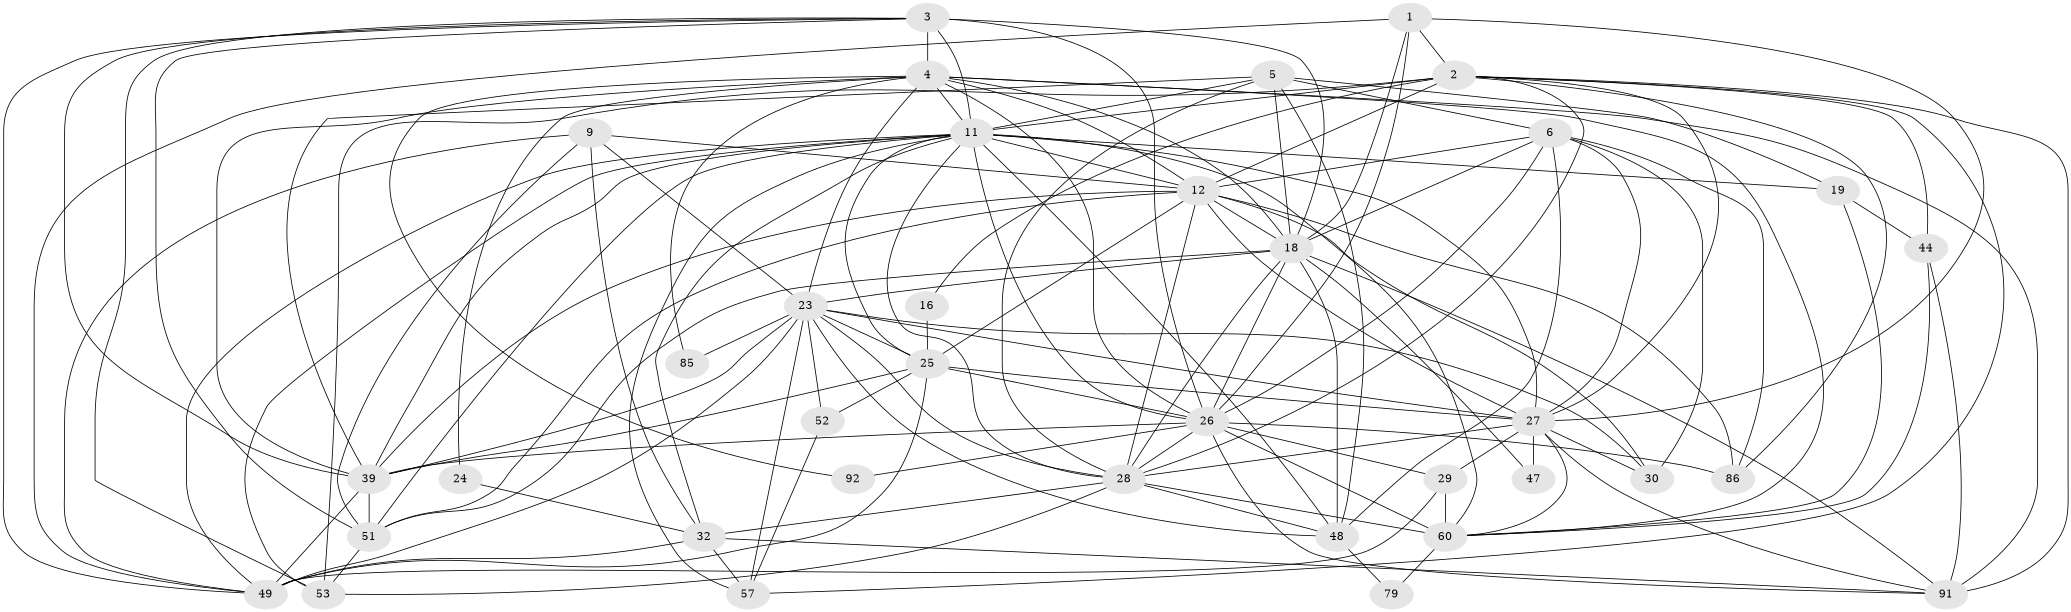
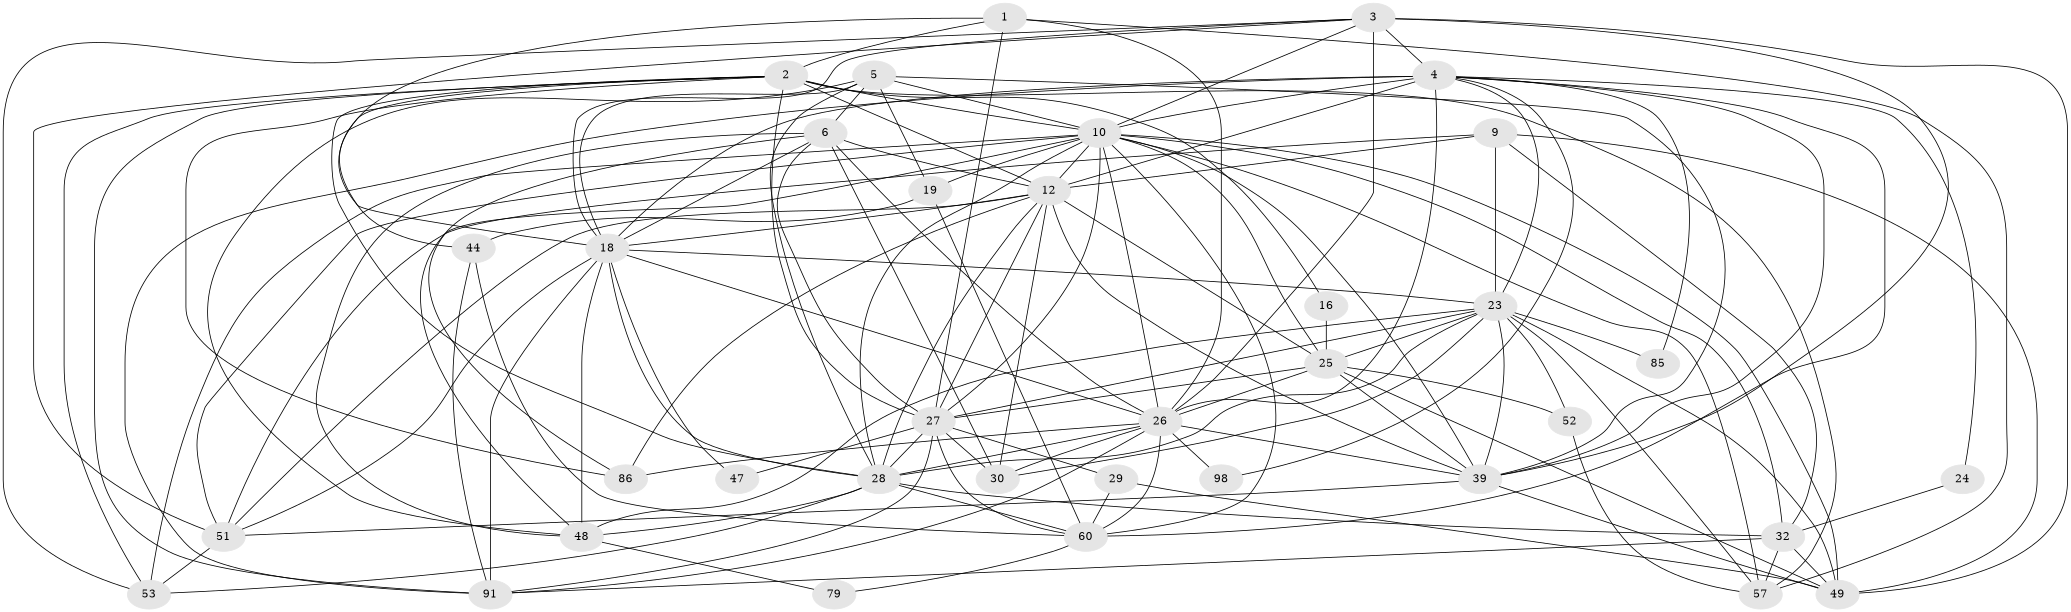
(441, 83) -> (1798, 89)
(972, 133) -> (1100, 133)
(1311, 447) -> (1078, 448)
(853, 479) -> (1221, 479)
